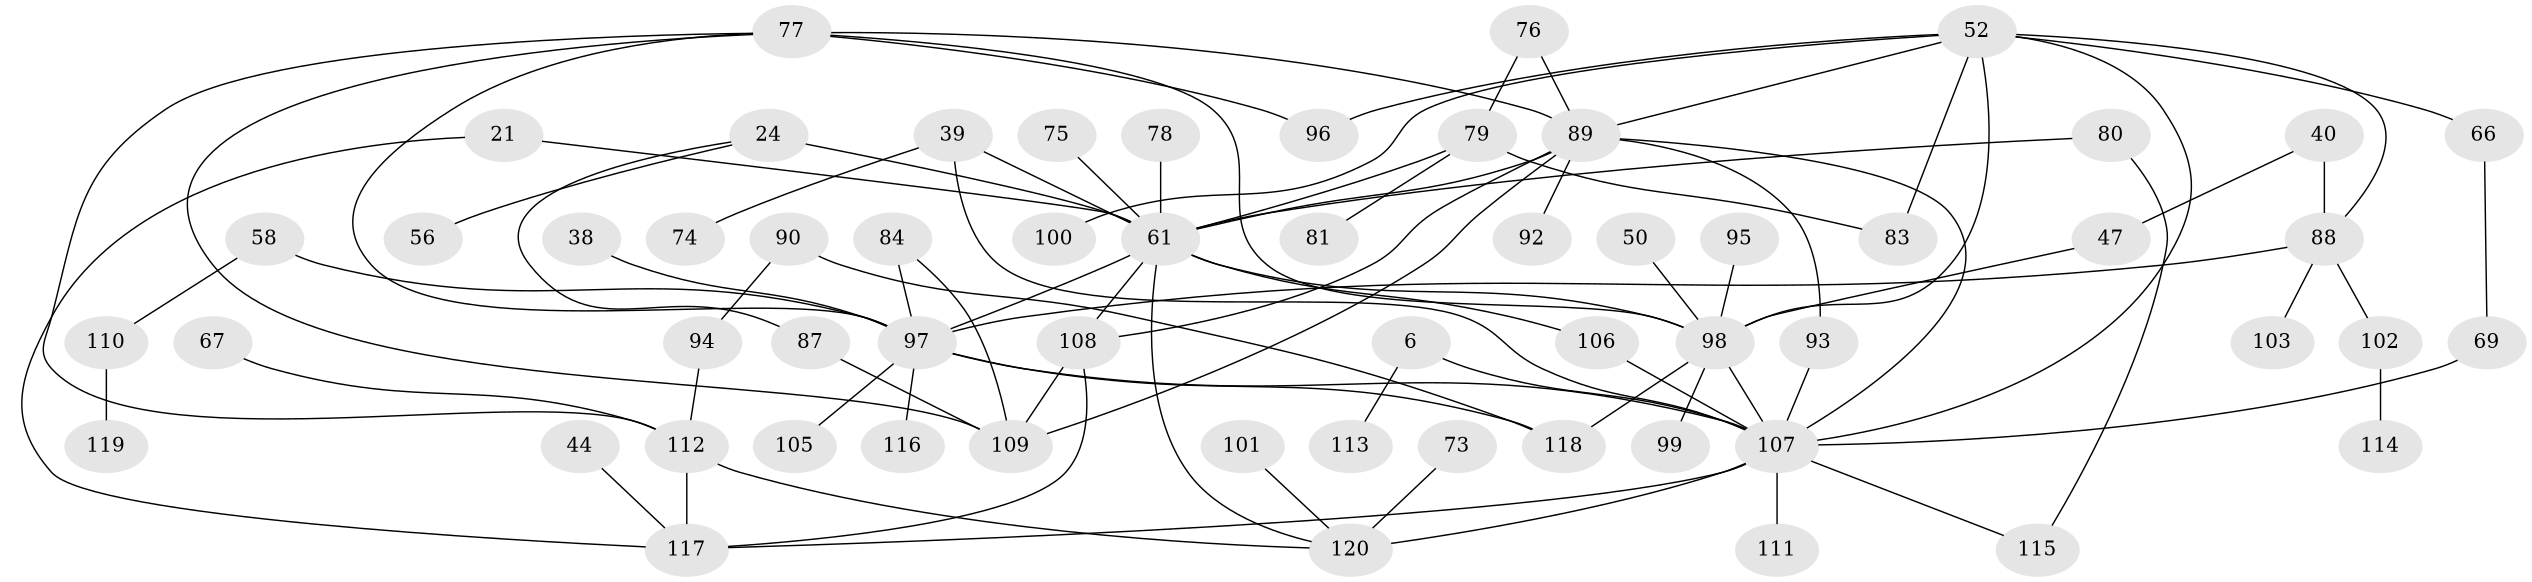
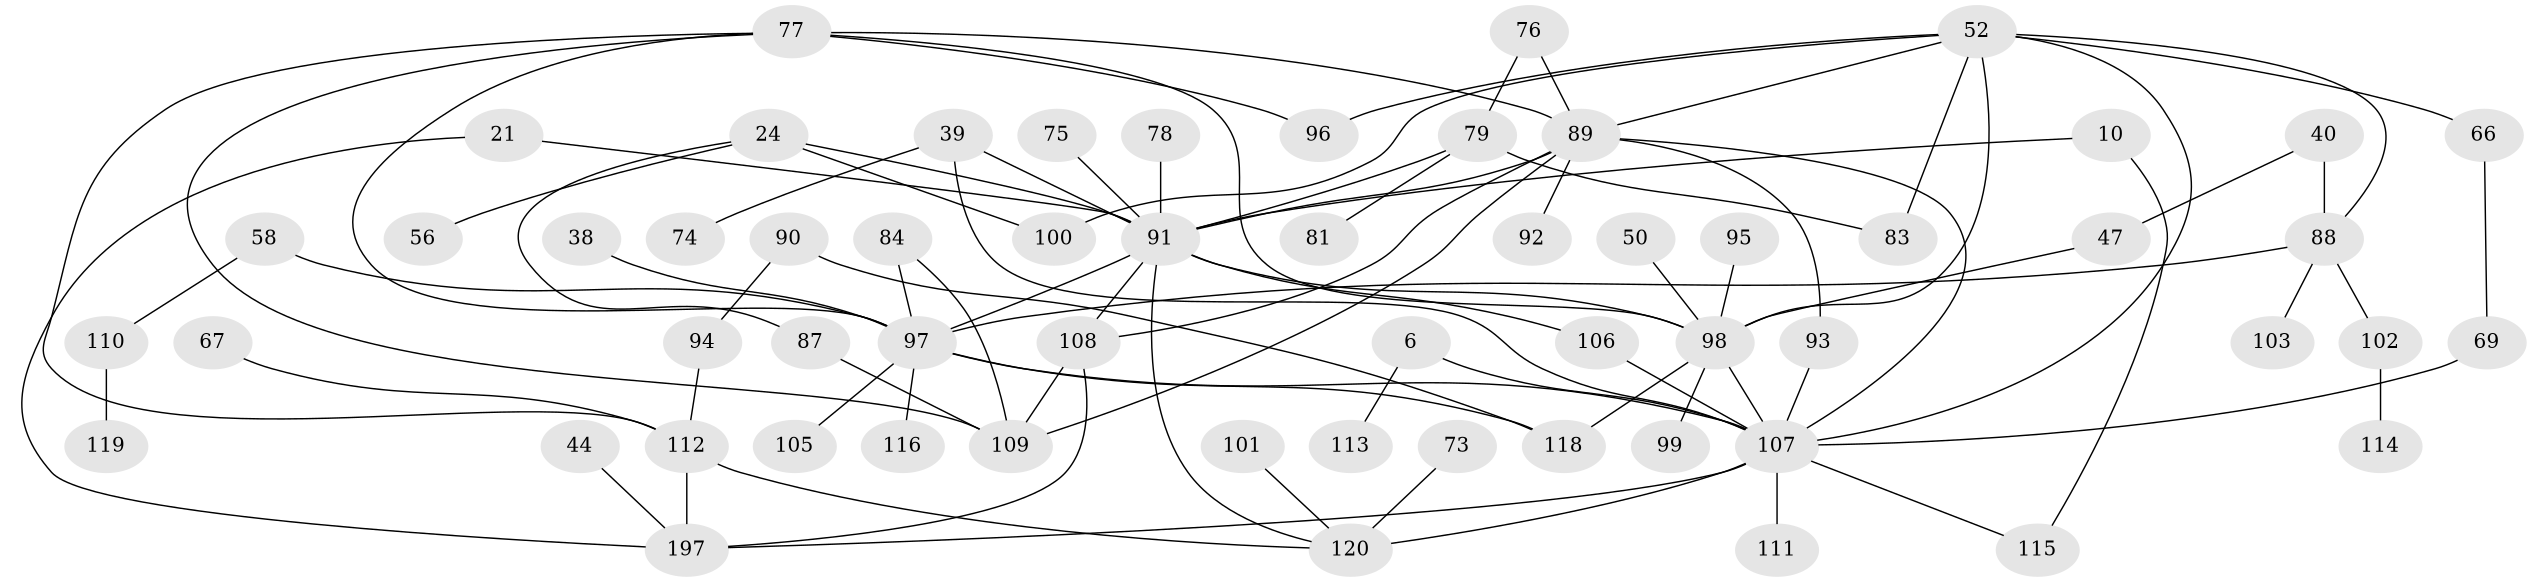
(2111, 135) -> (2111, 135)
none -> (949, 200)
(1161, 239) -> (1161, 239)
(687, 550) -> (687, 550)
